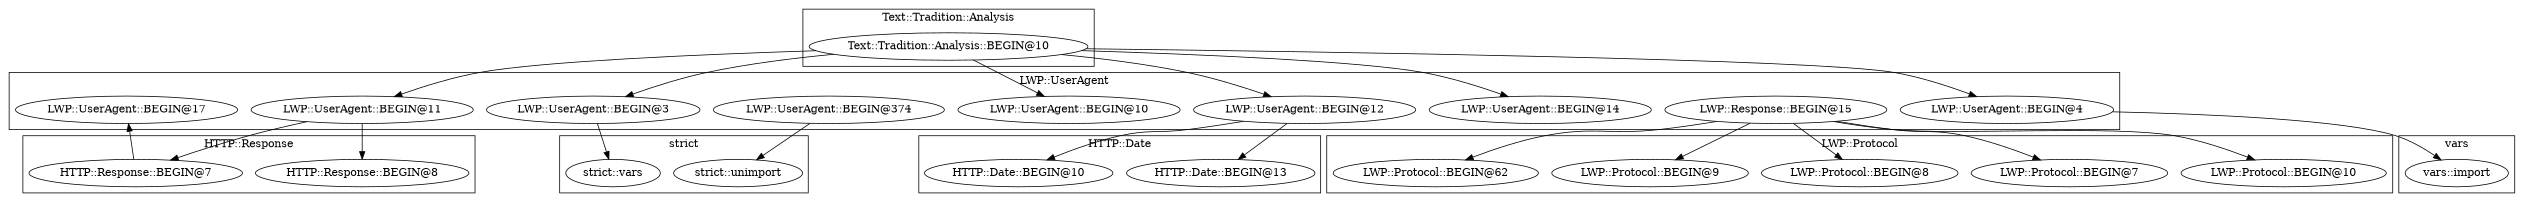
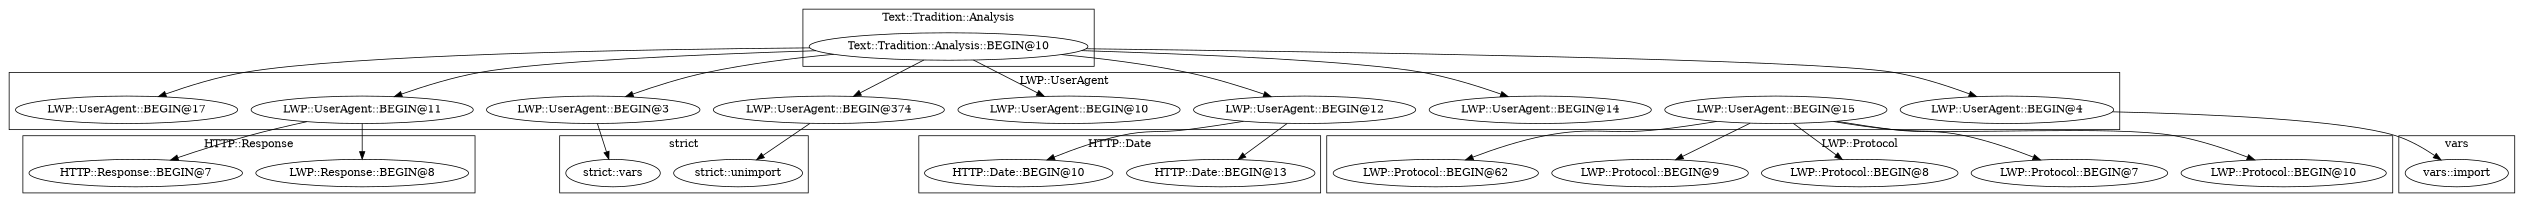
none -> (891, 77)
(1776, 110) -> (1776, 110)
(132, 145) -> (486, 55)
(362, 173) -> (362, 173)
